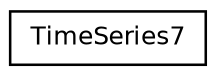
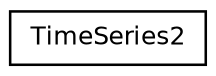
(108, 38) -> (108, 38)
